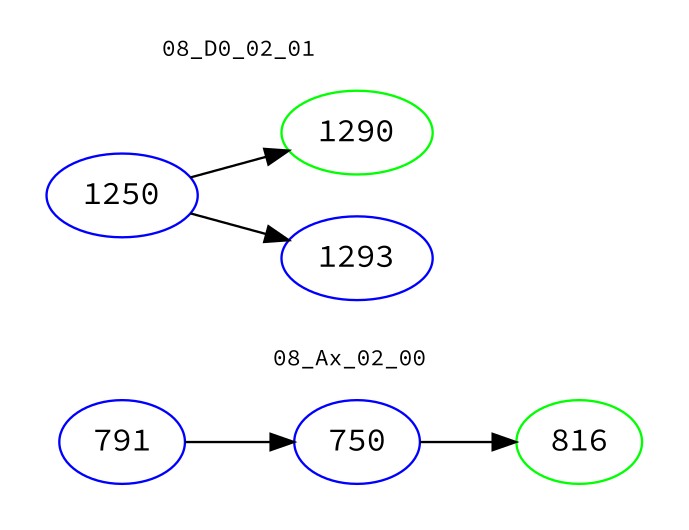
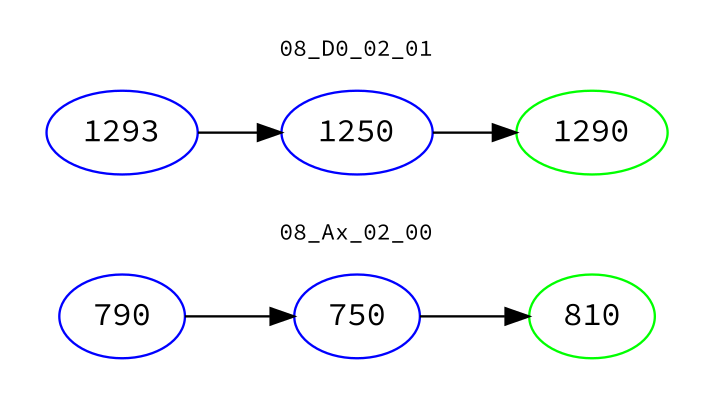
(228, 224) -> (228, 133)
(122, 442) -> (122, 316)
(579, 442) -> (592, 316)
